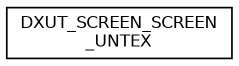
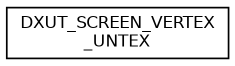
(119, 33) -> (118, 33)
